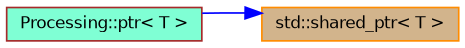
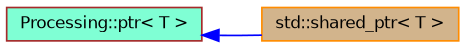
(224, 13) -> (241, 35)
